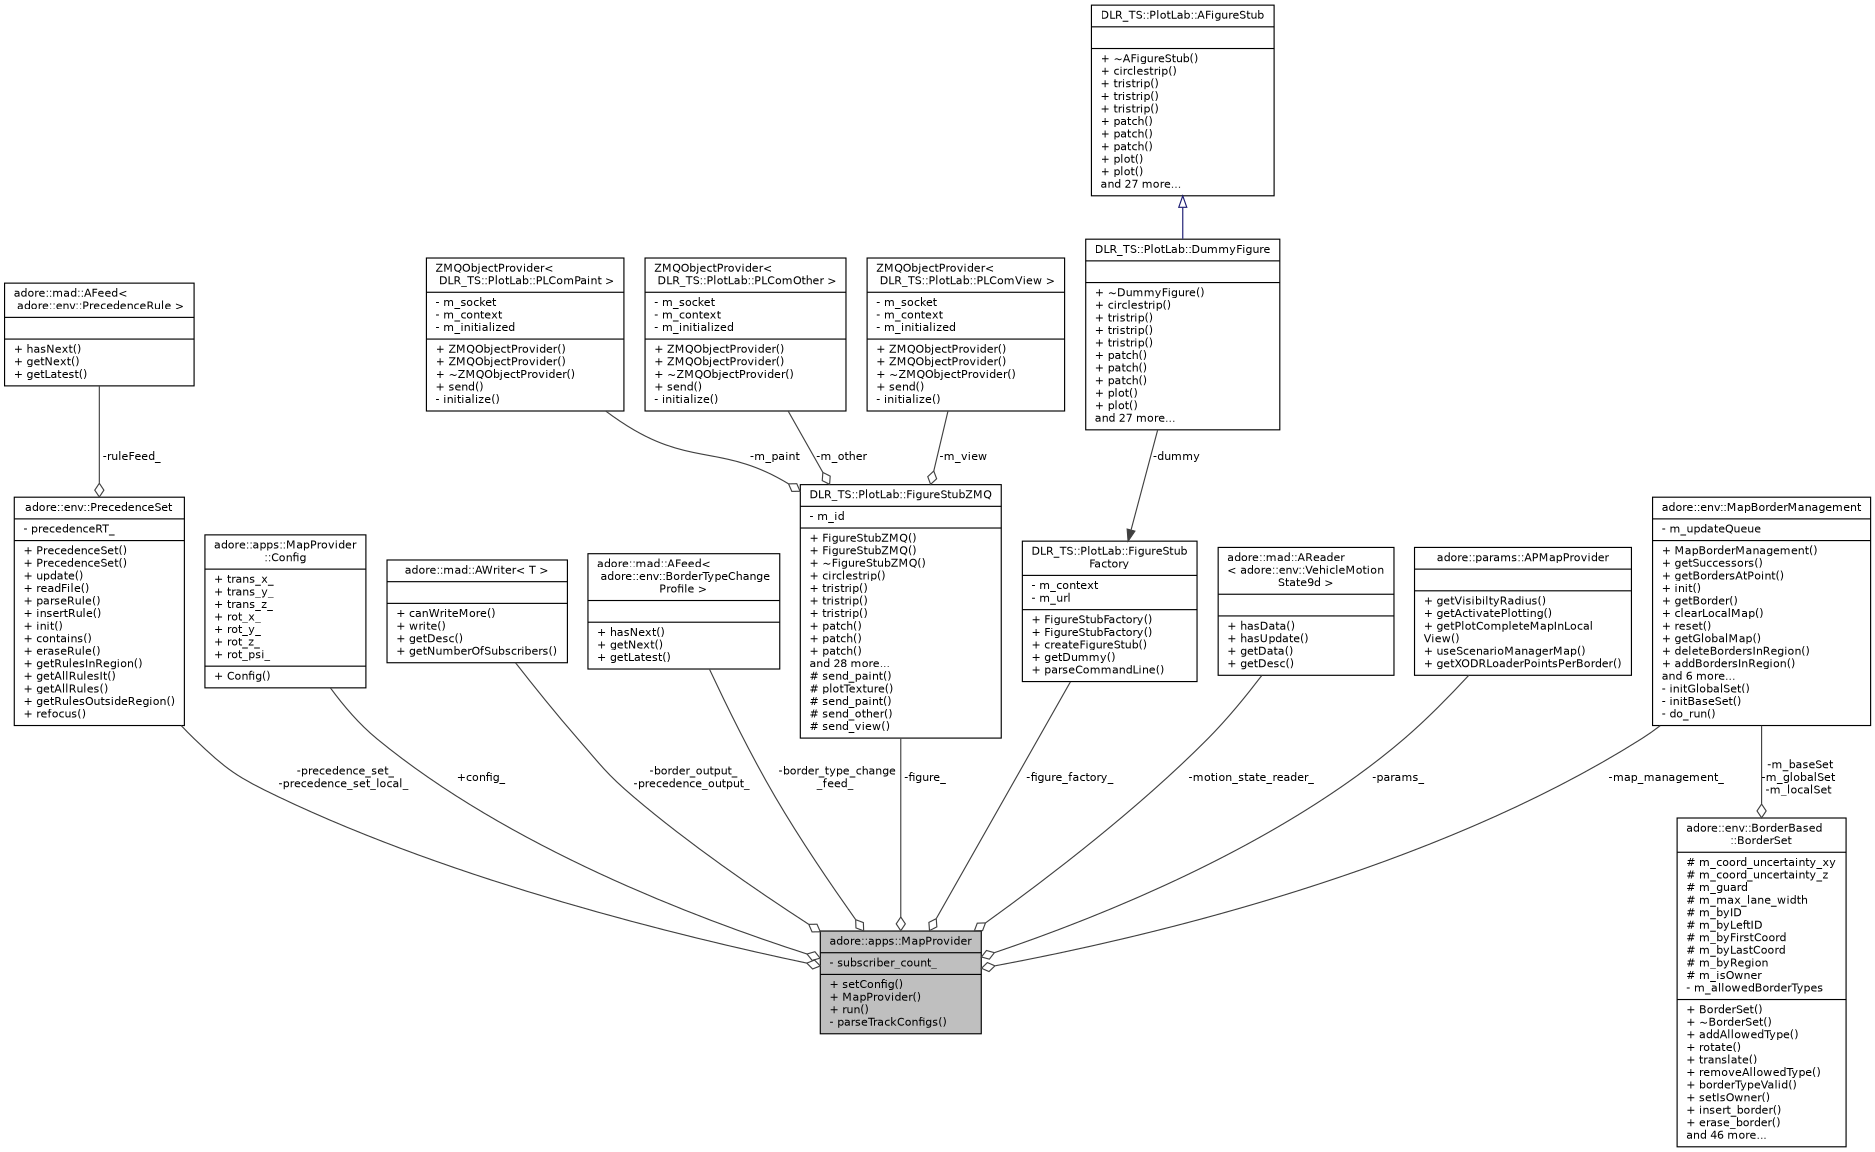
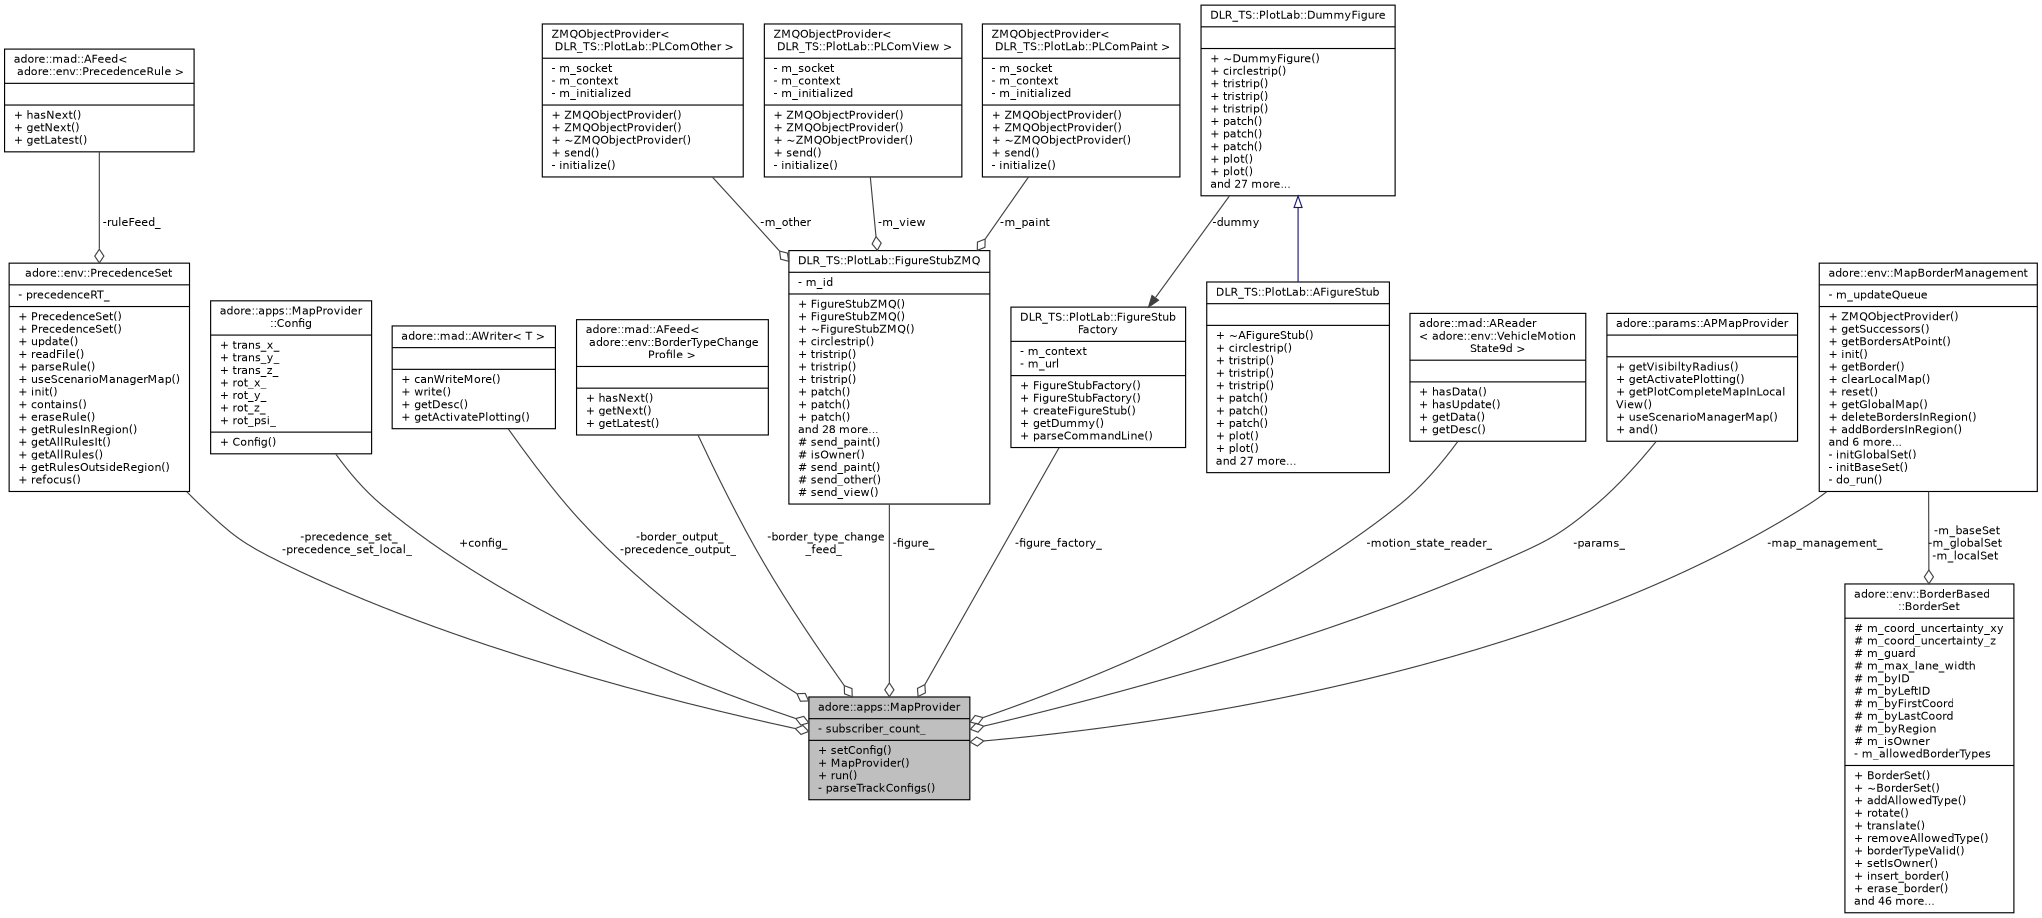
(1183, 223) -> (1298, 245)
(1740, 551) -> (1894, 317)
(63, 614) -> (99, 380)
(477, 651) -> (466, 417)
(1523, 664) -> (1637, 430)
(852, 689) -> (832, 455)
